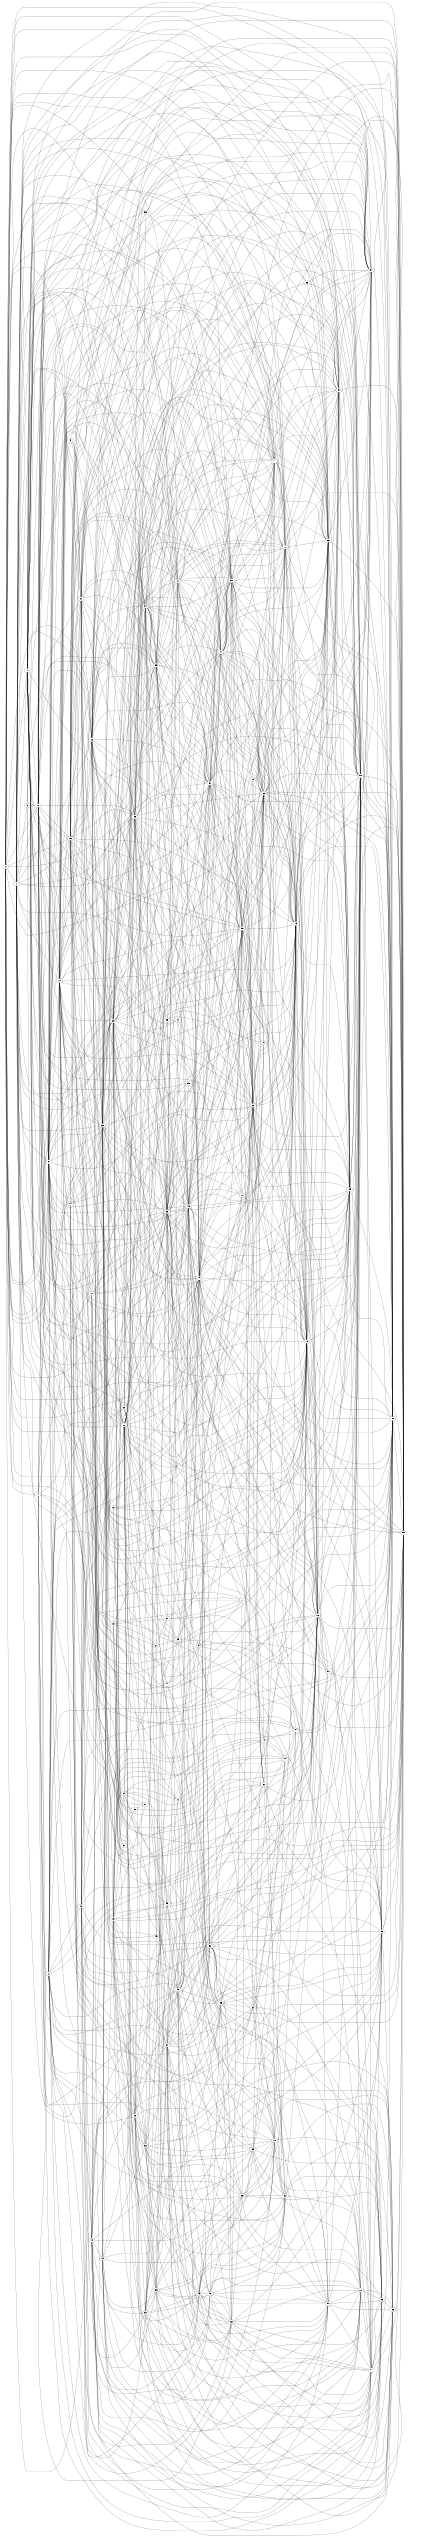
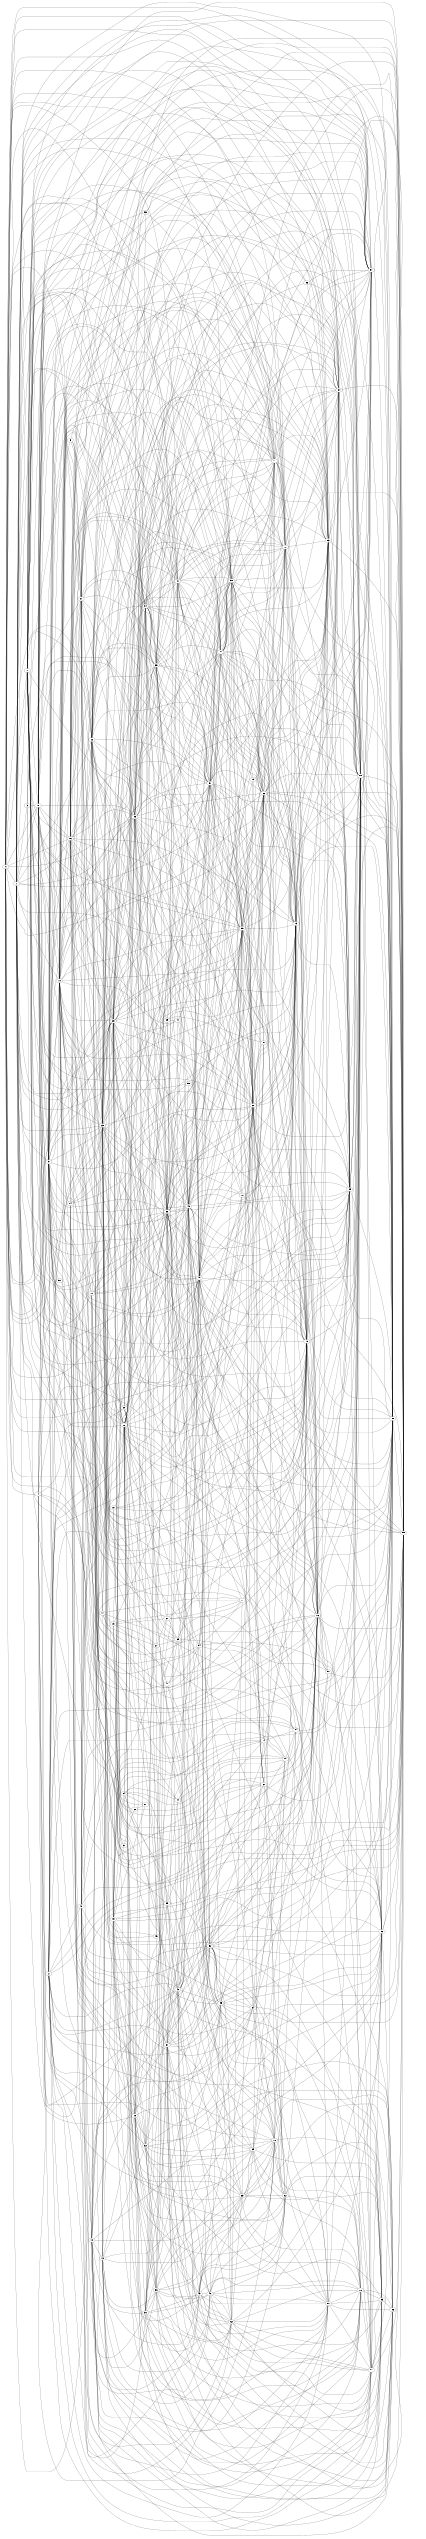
none -> (148, 322)
(18, 469) -> (29, 130)
none -> (59, 1281)
